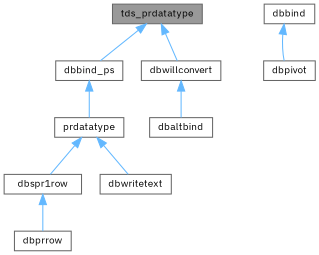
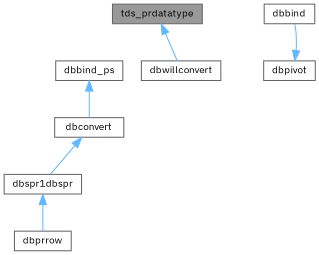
(119, 46) -> none
(283, 48) -> (296, 37)
(89, 127) -> (89, 127)
(181, 127) -> none
(43, 184) -> (43, 184)
(136, 184) -> none
